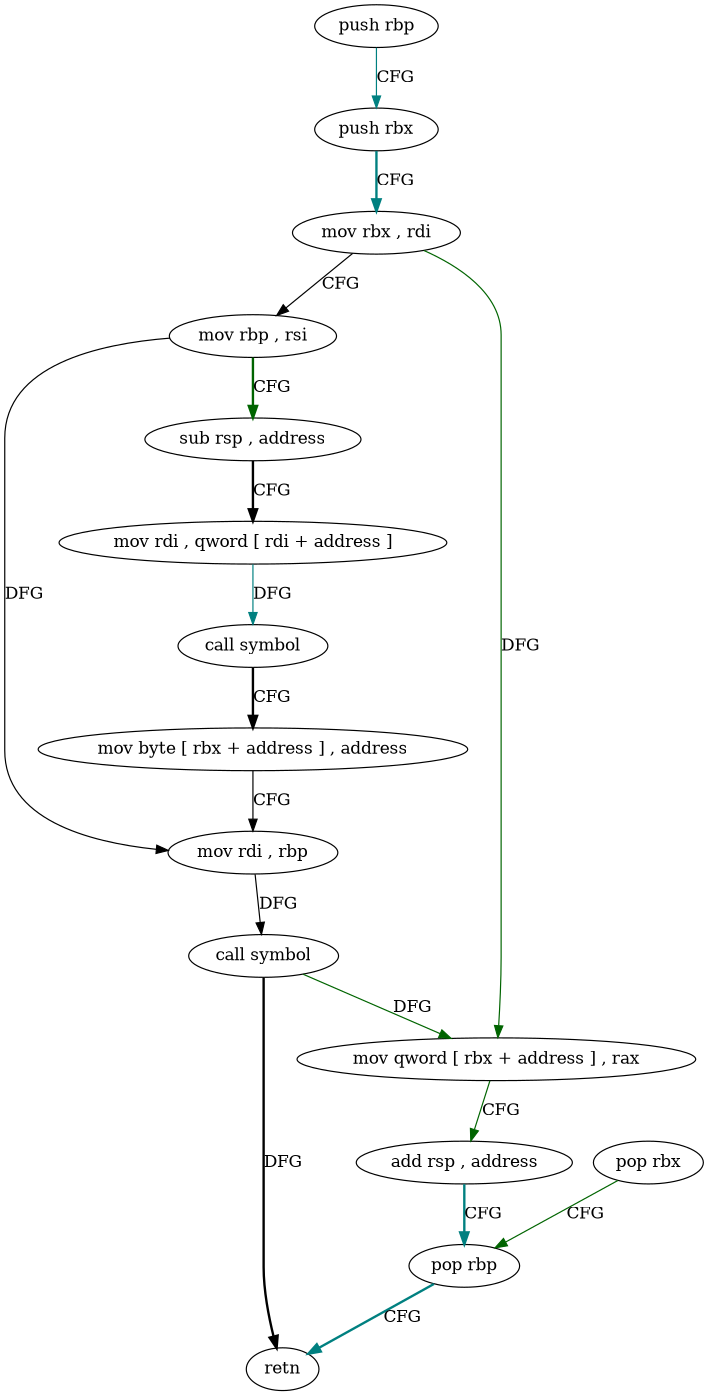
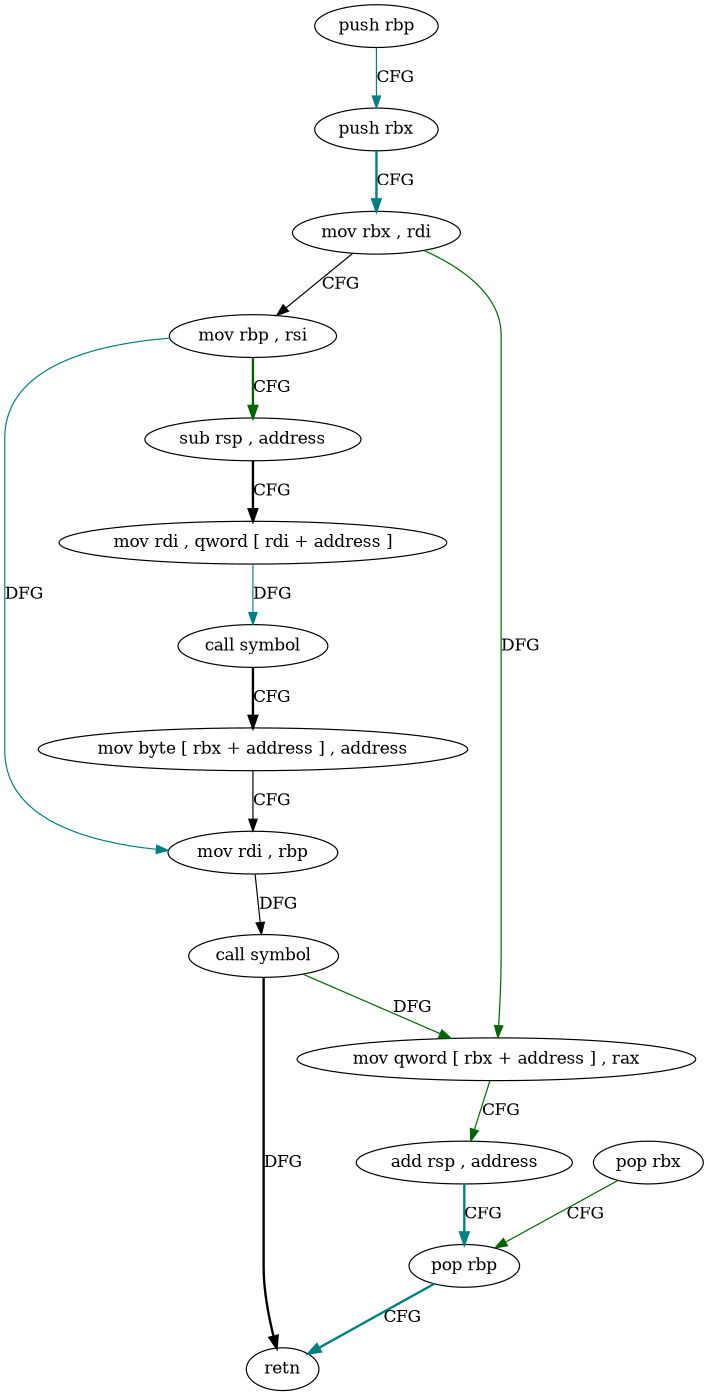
(5, 587) -> (5, 587)
